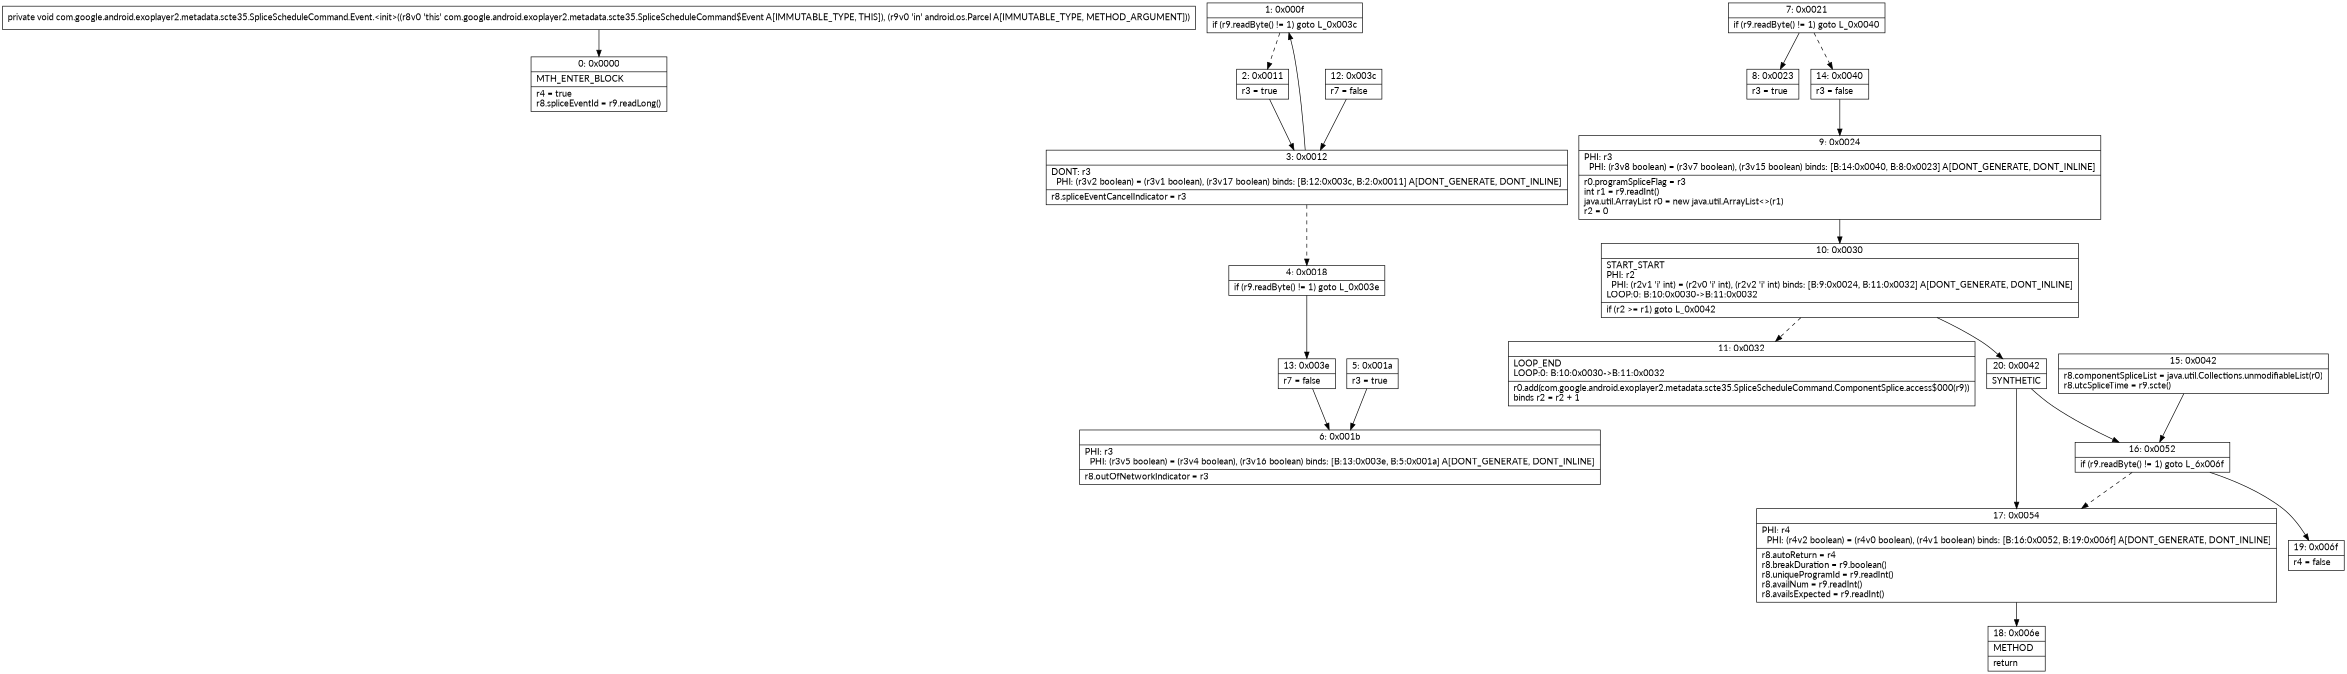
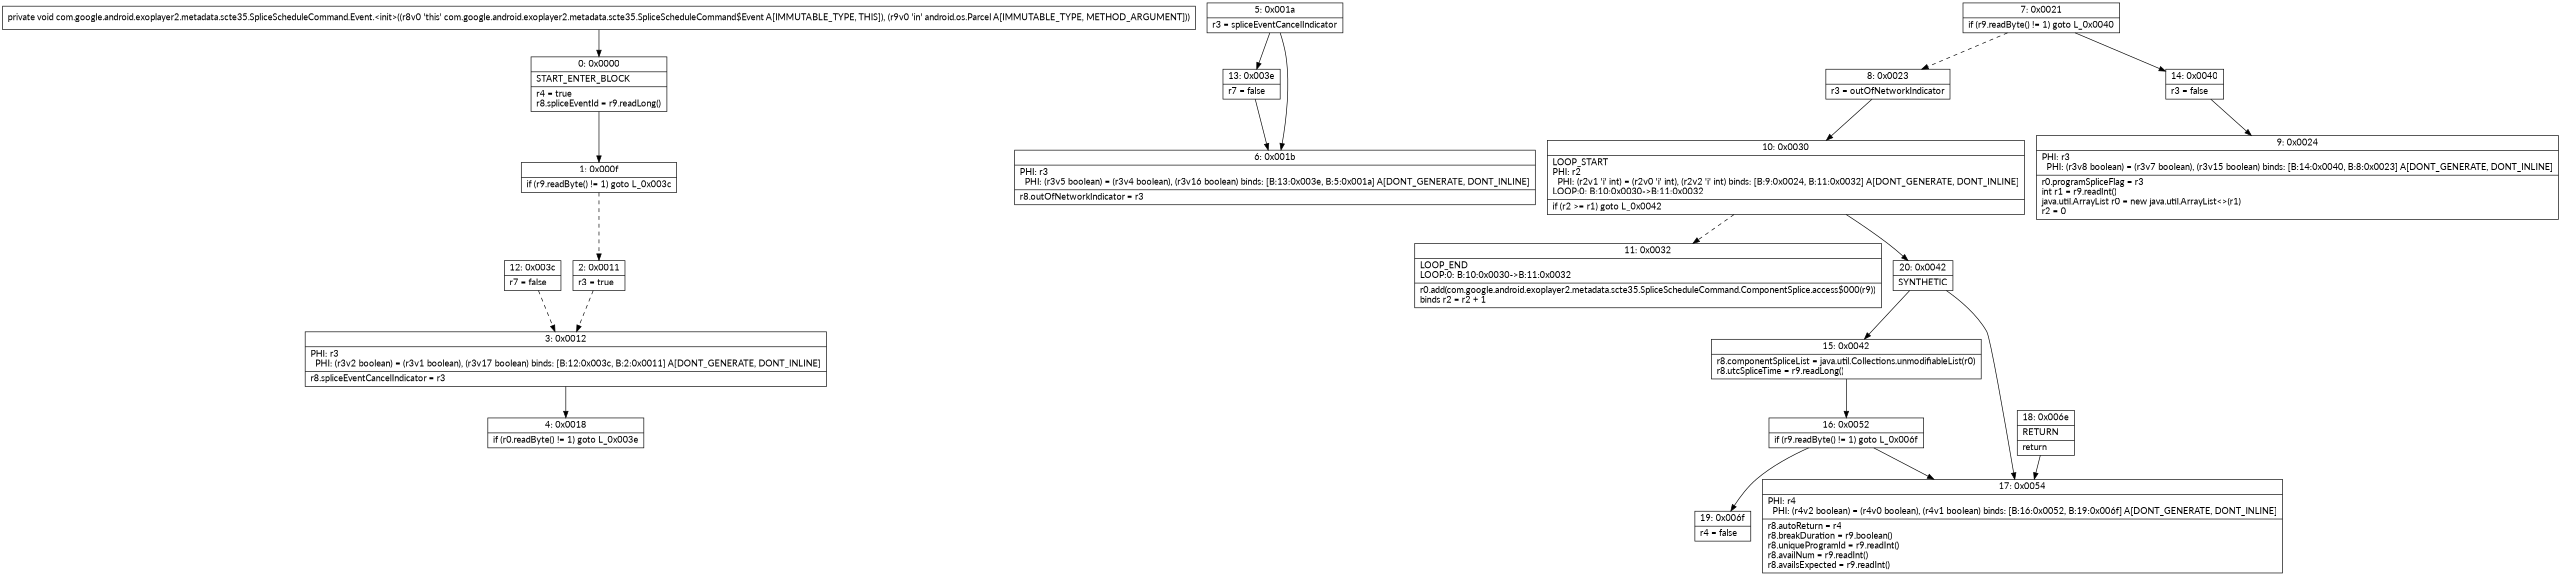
(1791, 48) -> (1968, 50)
(1822, 48) -> (2117, 51)
(580, 79) -> (583, 79)
(1770, 91) -> (1888, 91)
(1300, 94) -> (599, 134)
(1280, 122) -> (586, 308)
(1335, 122) -> (546, 308)
(1072, 172) -> (326, 354)
(1840, 228) -> (1852, 118)
(1307, 232) -> (566, 399)
(1636, 266) -> (1580, 162)
(1307, 288) -> (566, 440)
(1307, 324) -> (1264, 48)
(1370, 381) -> (1275, 25)
(2118, 386) -> (1780, 371)
(2070, 417) -> (1889, 312)
(2152, 464) -> (1846, 440)
(2110, 489) -> (1901, 462)
(2017, 611) -> (2038, 464)
(2013, 648) -> (2041, 433)
